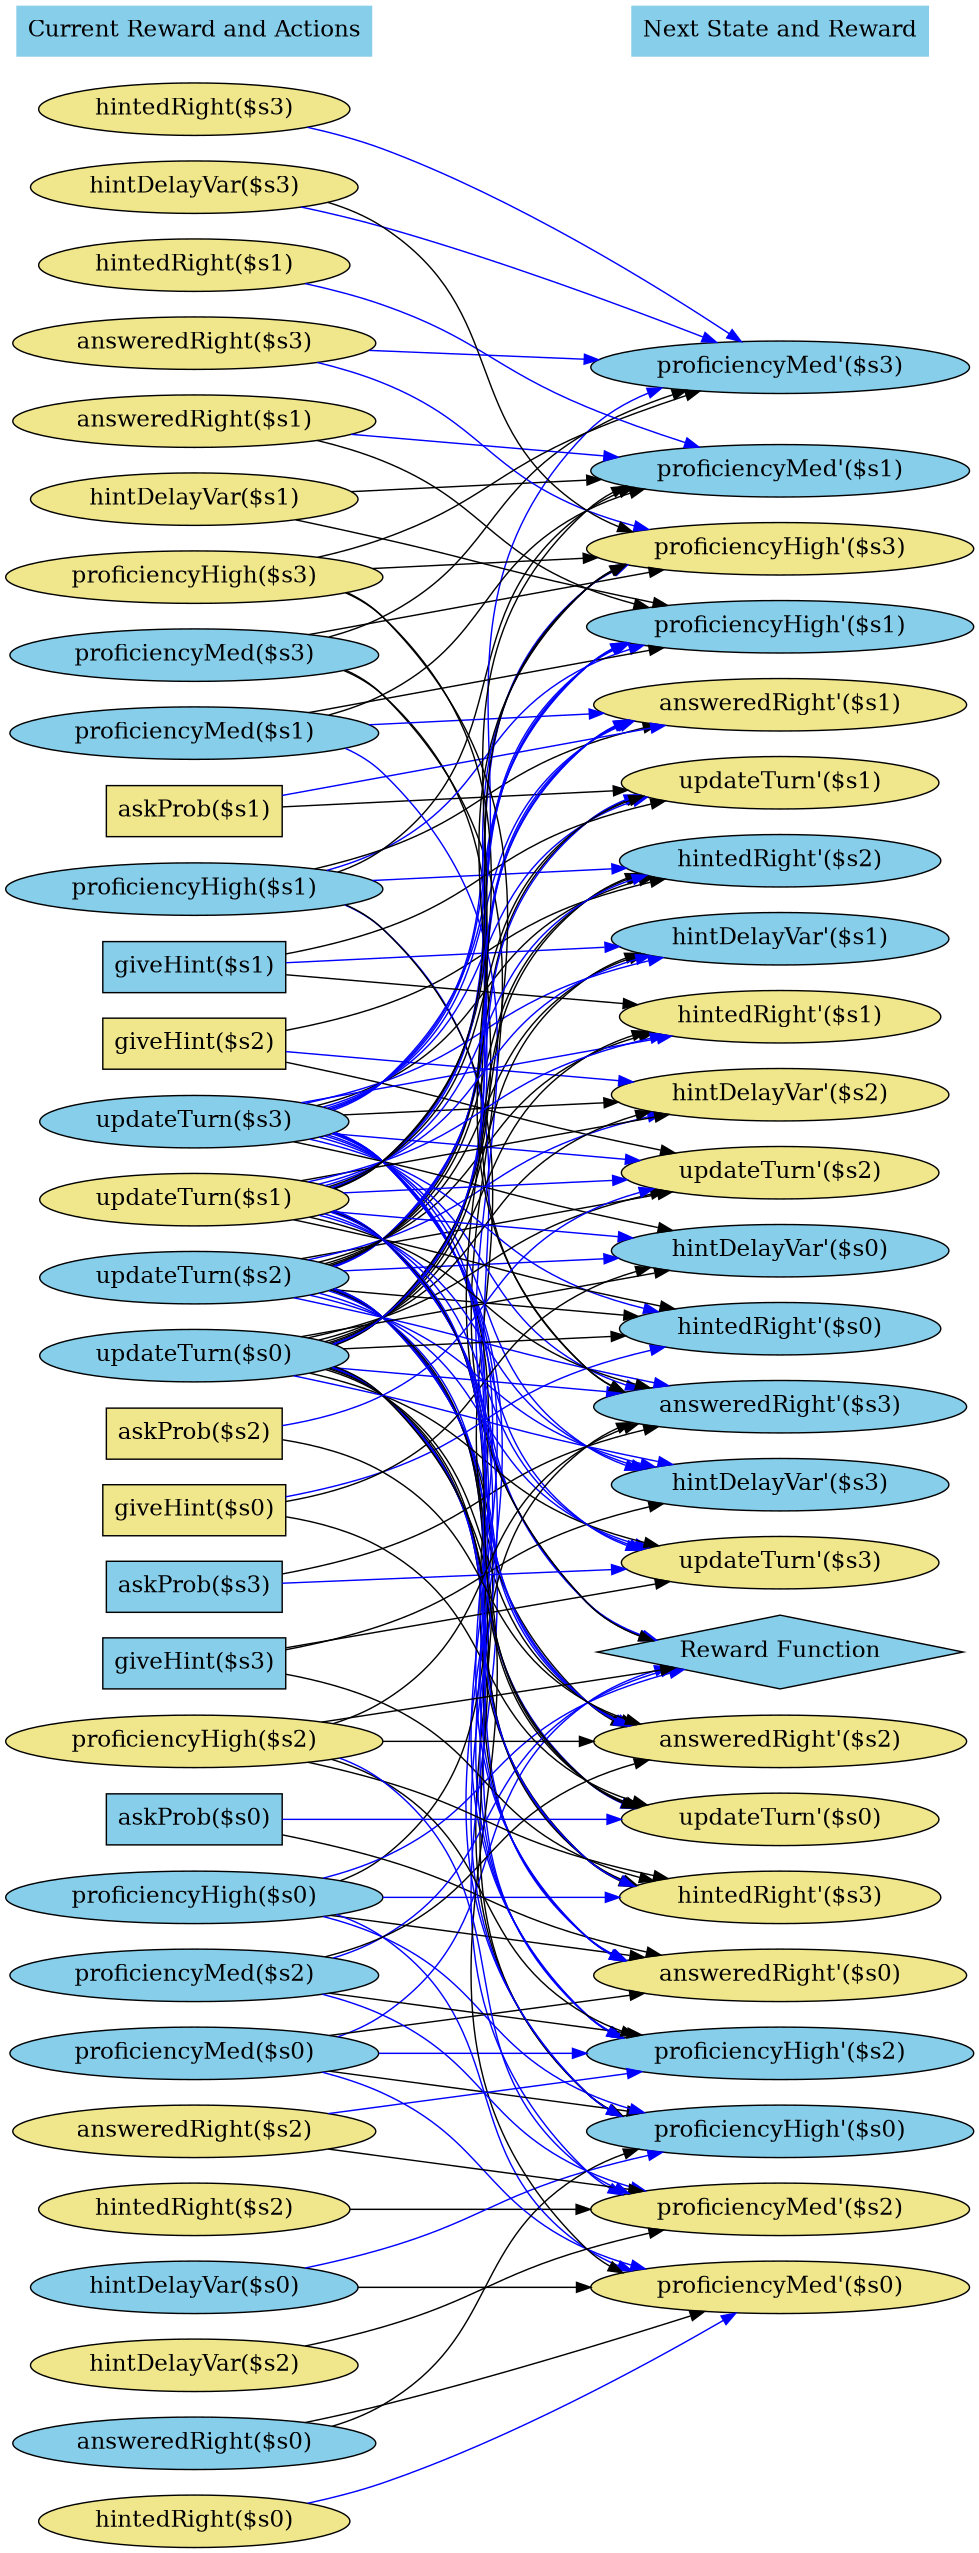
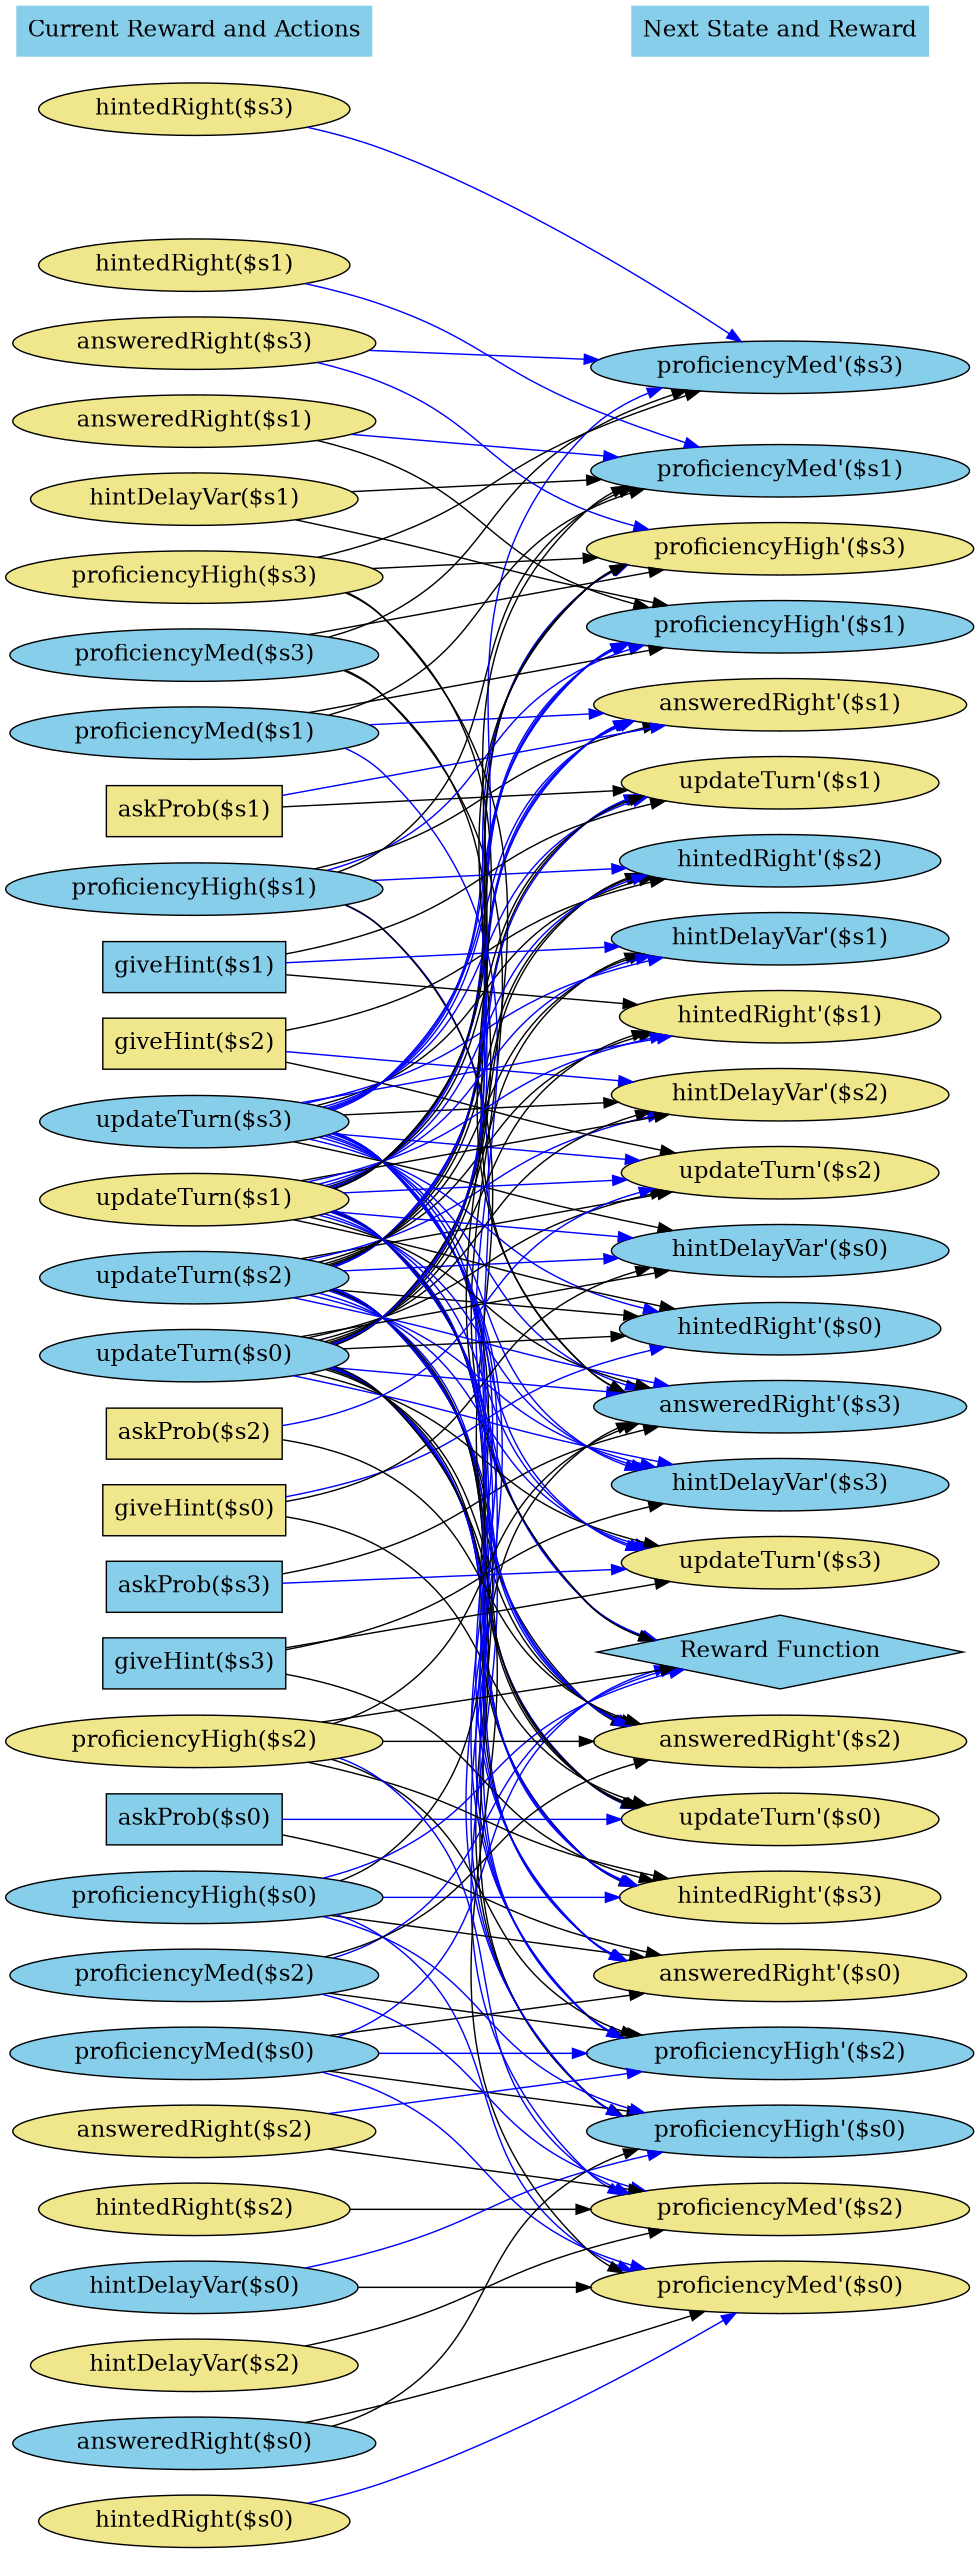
(194, 187) -> none
(483, 1619) -> (483, 1619)
